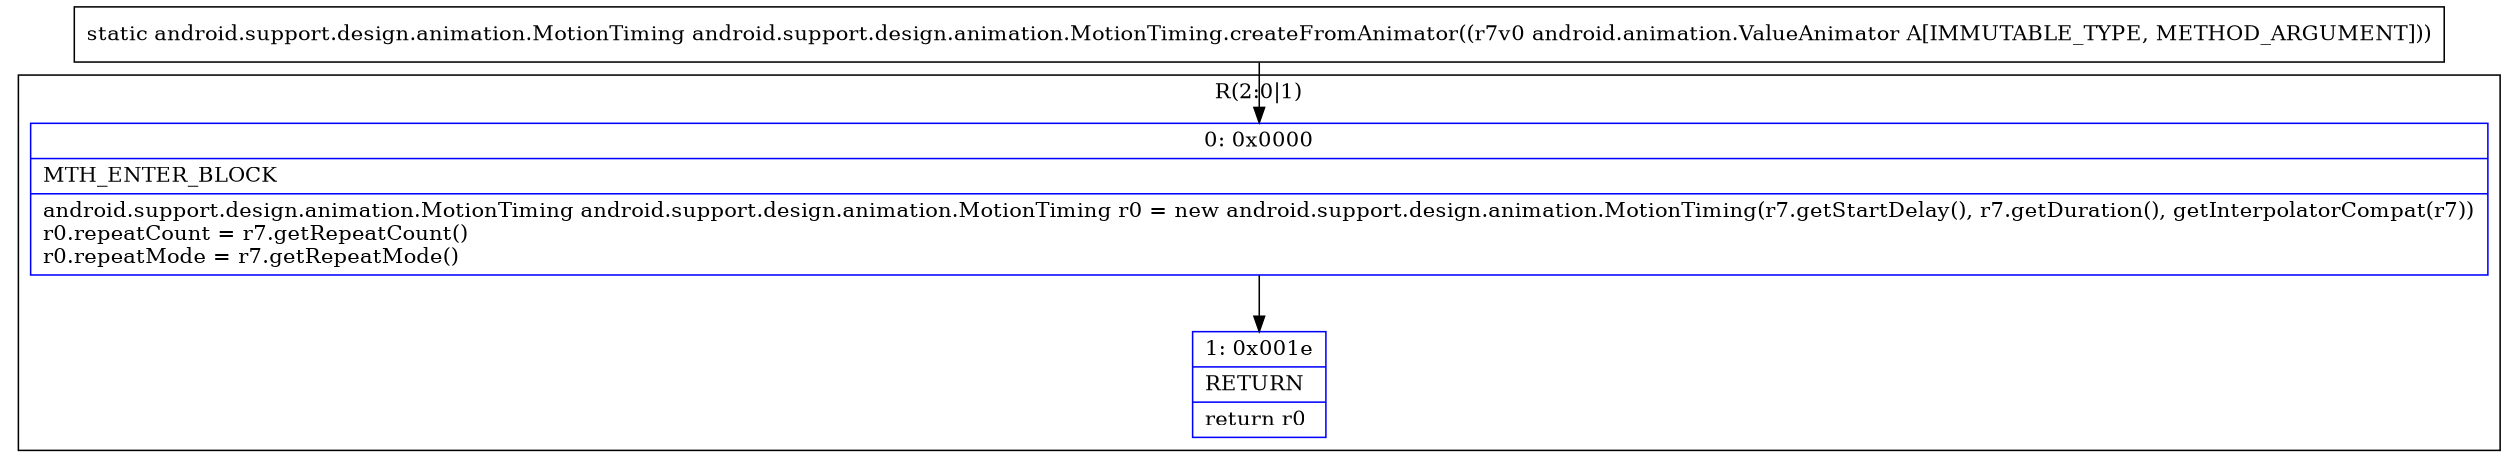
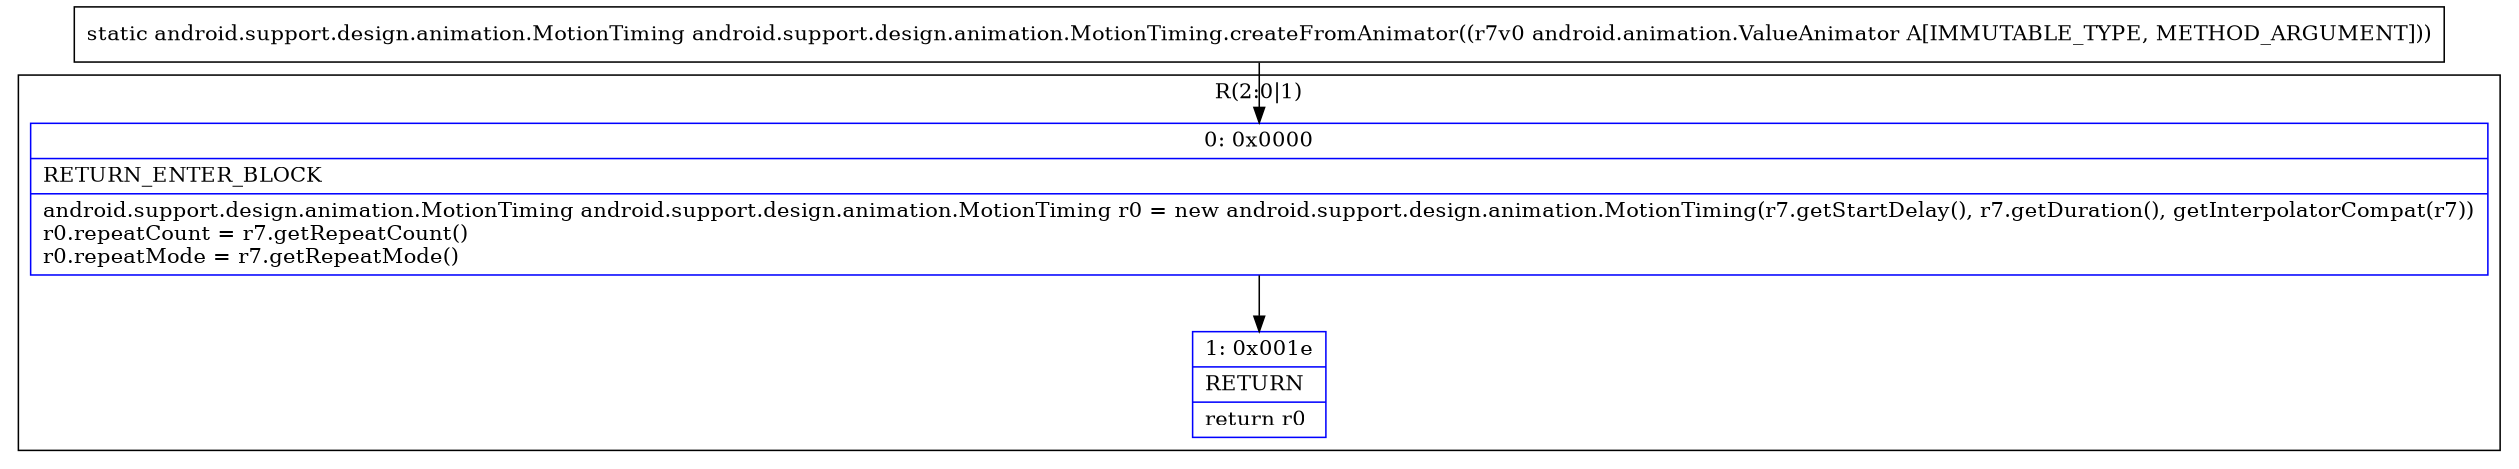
(161, 175) -> (183, 175)
